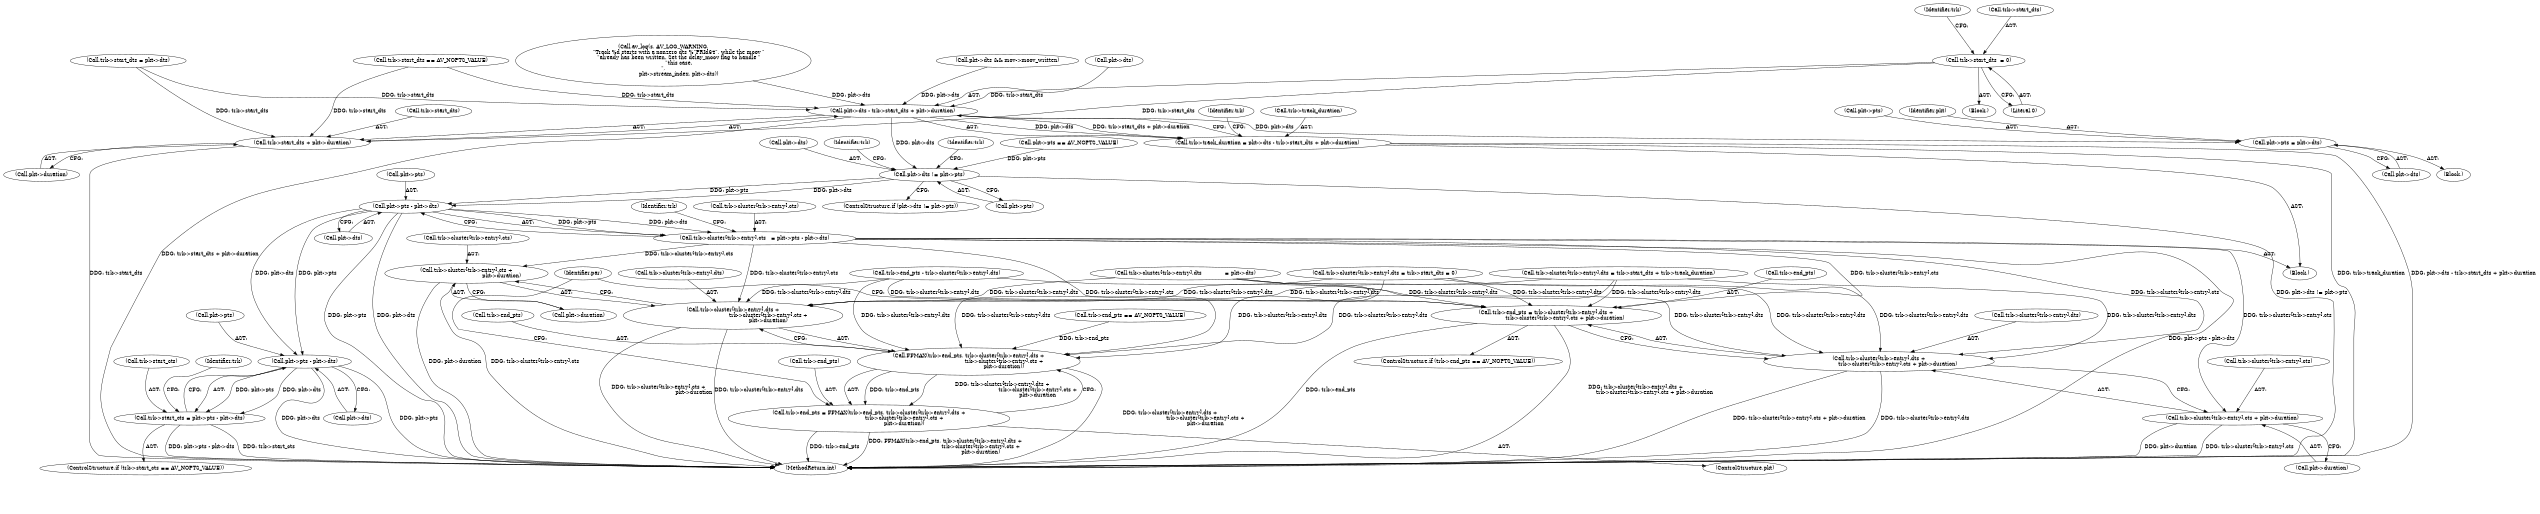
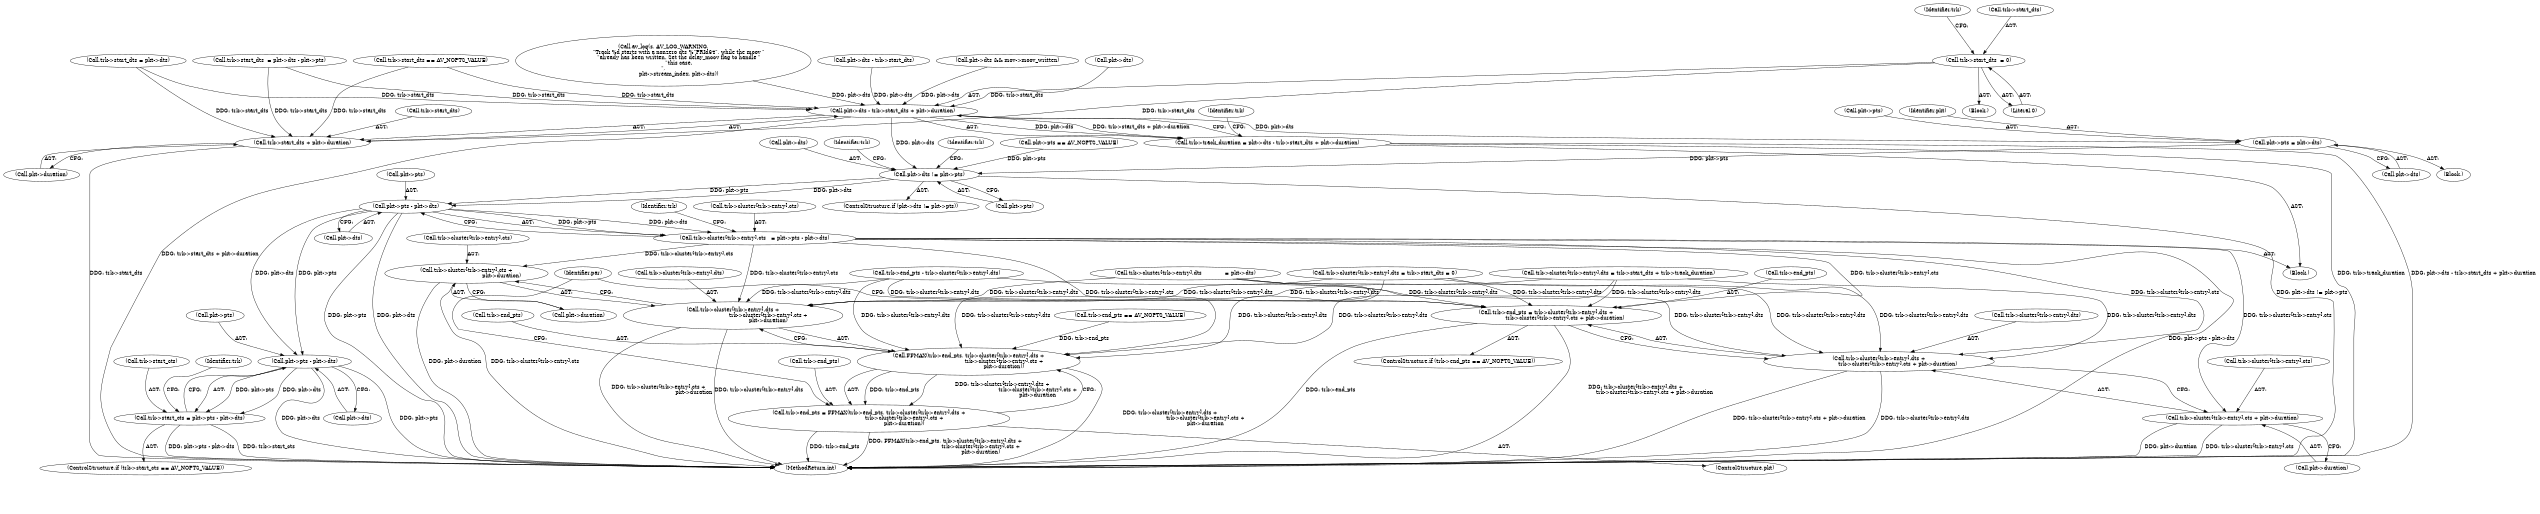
none -> (270, 61)
none -> (874, 61)
(2009, 95) -> (2009, 95)
(1308, 111) -> none
none -> (1611, 159)
(924, 191) -> (924, 191)
